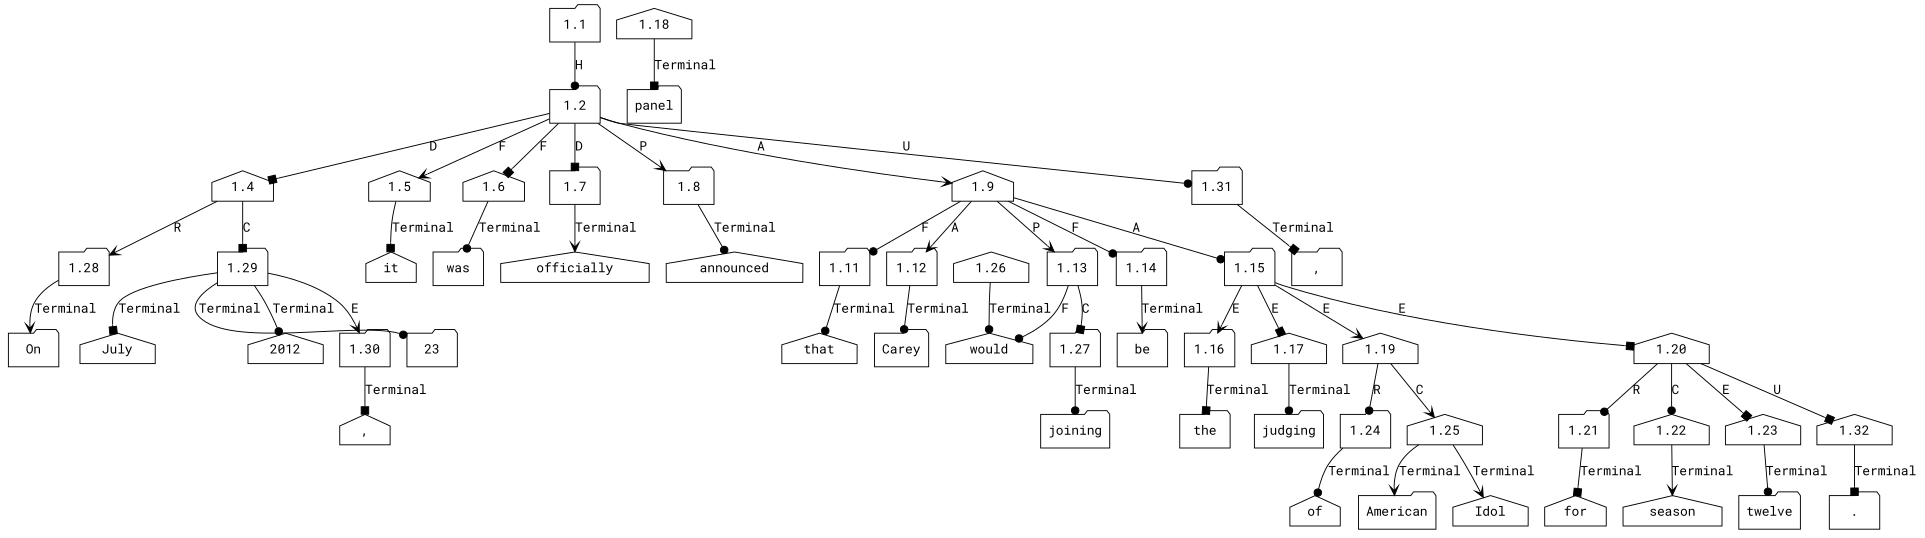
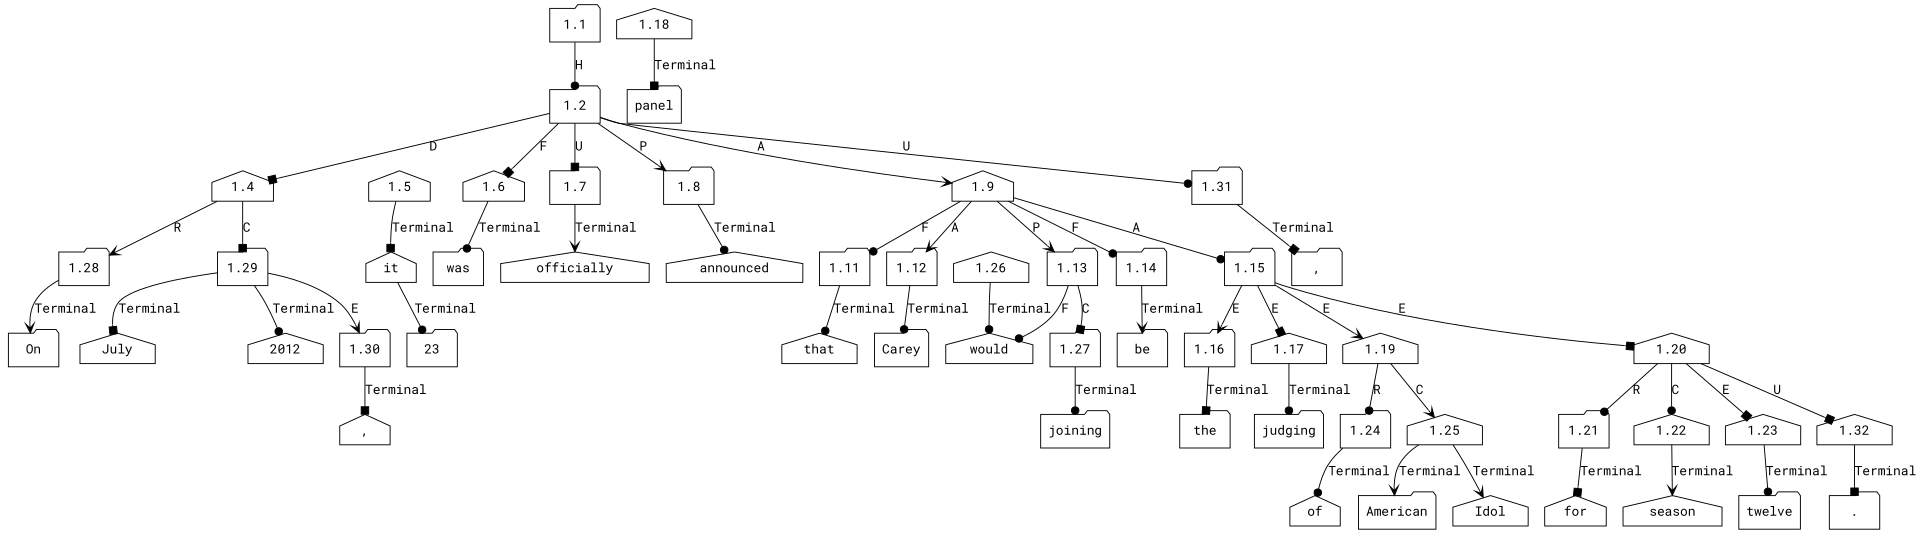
(489, 146) -> none
(579, 147) -> (579, 147)
(269, 333) -> (409, 304)
